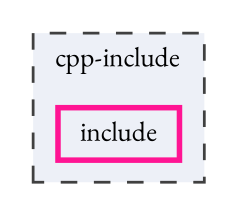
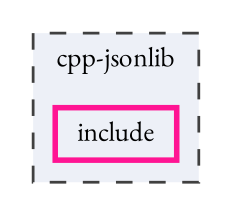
(119, 59) -> (116, 59)
